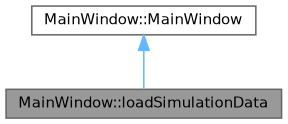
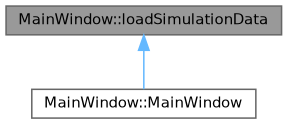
(144, 70) -> (144, 70)
